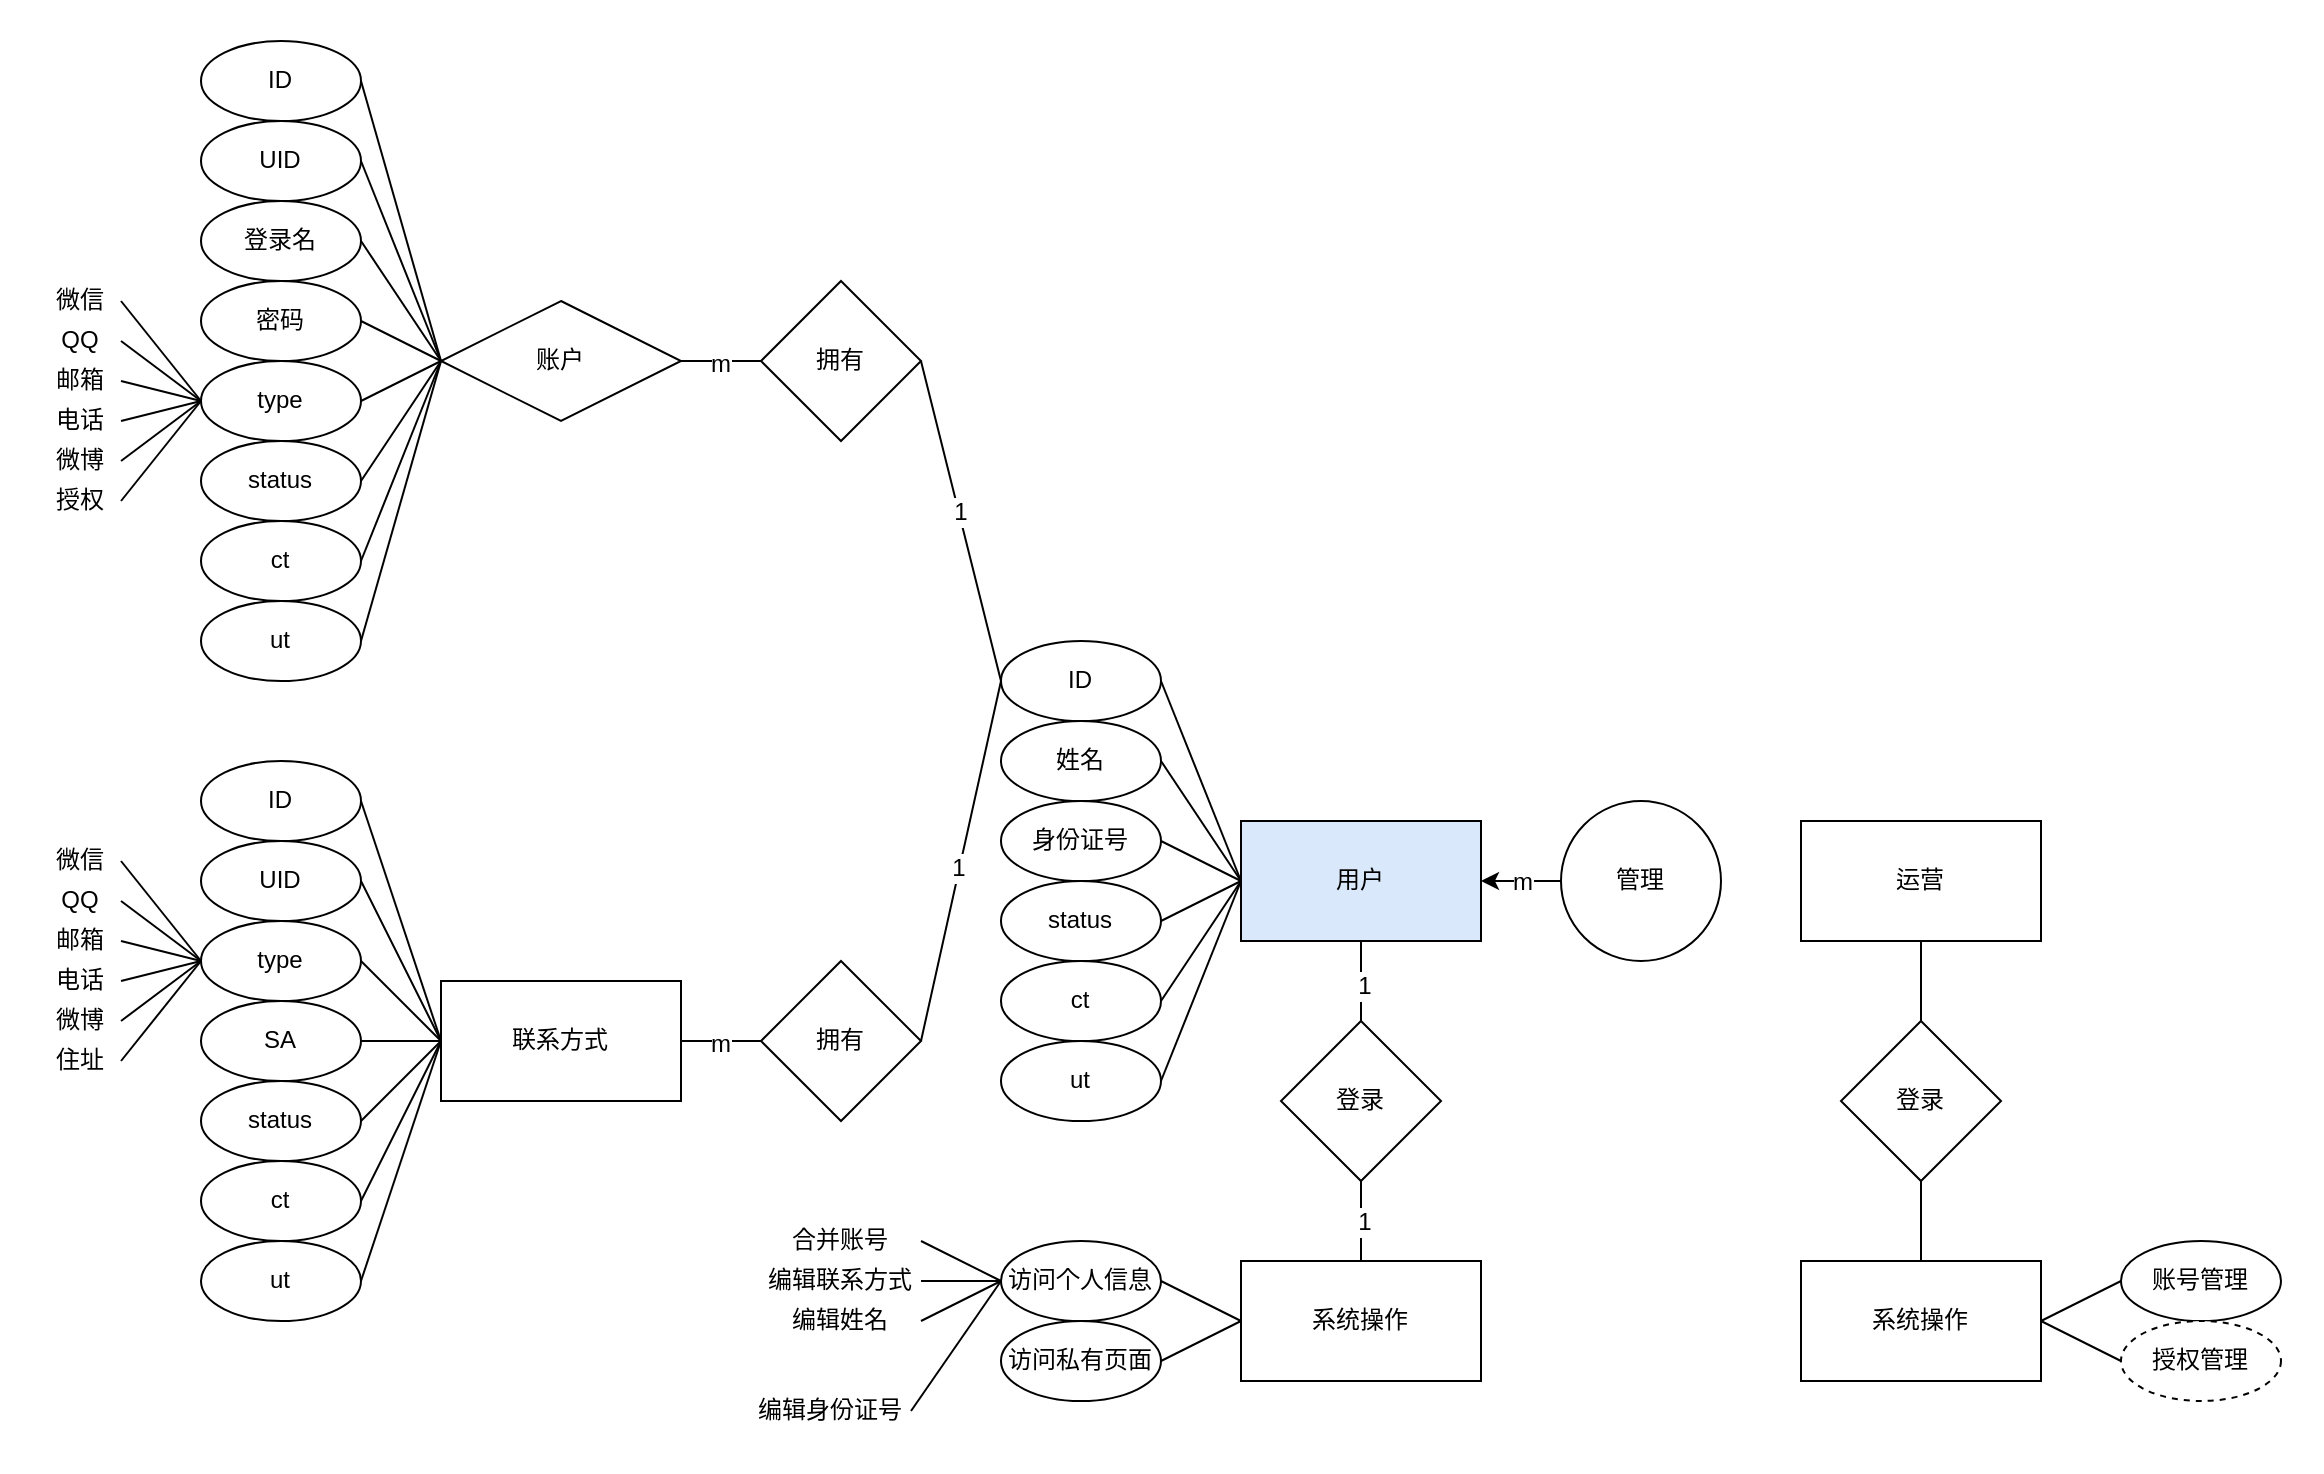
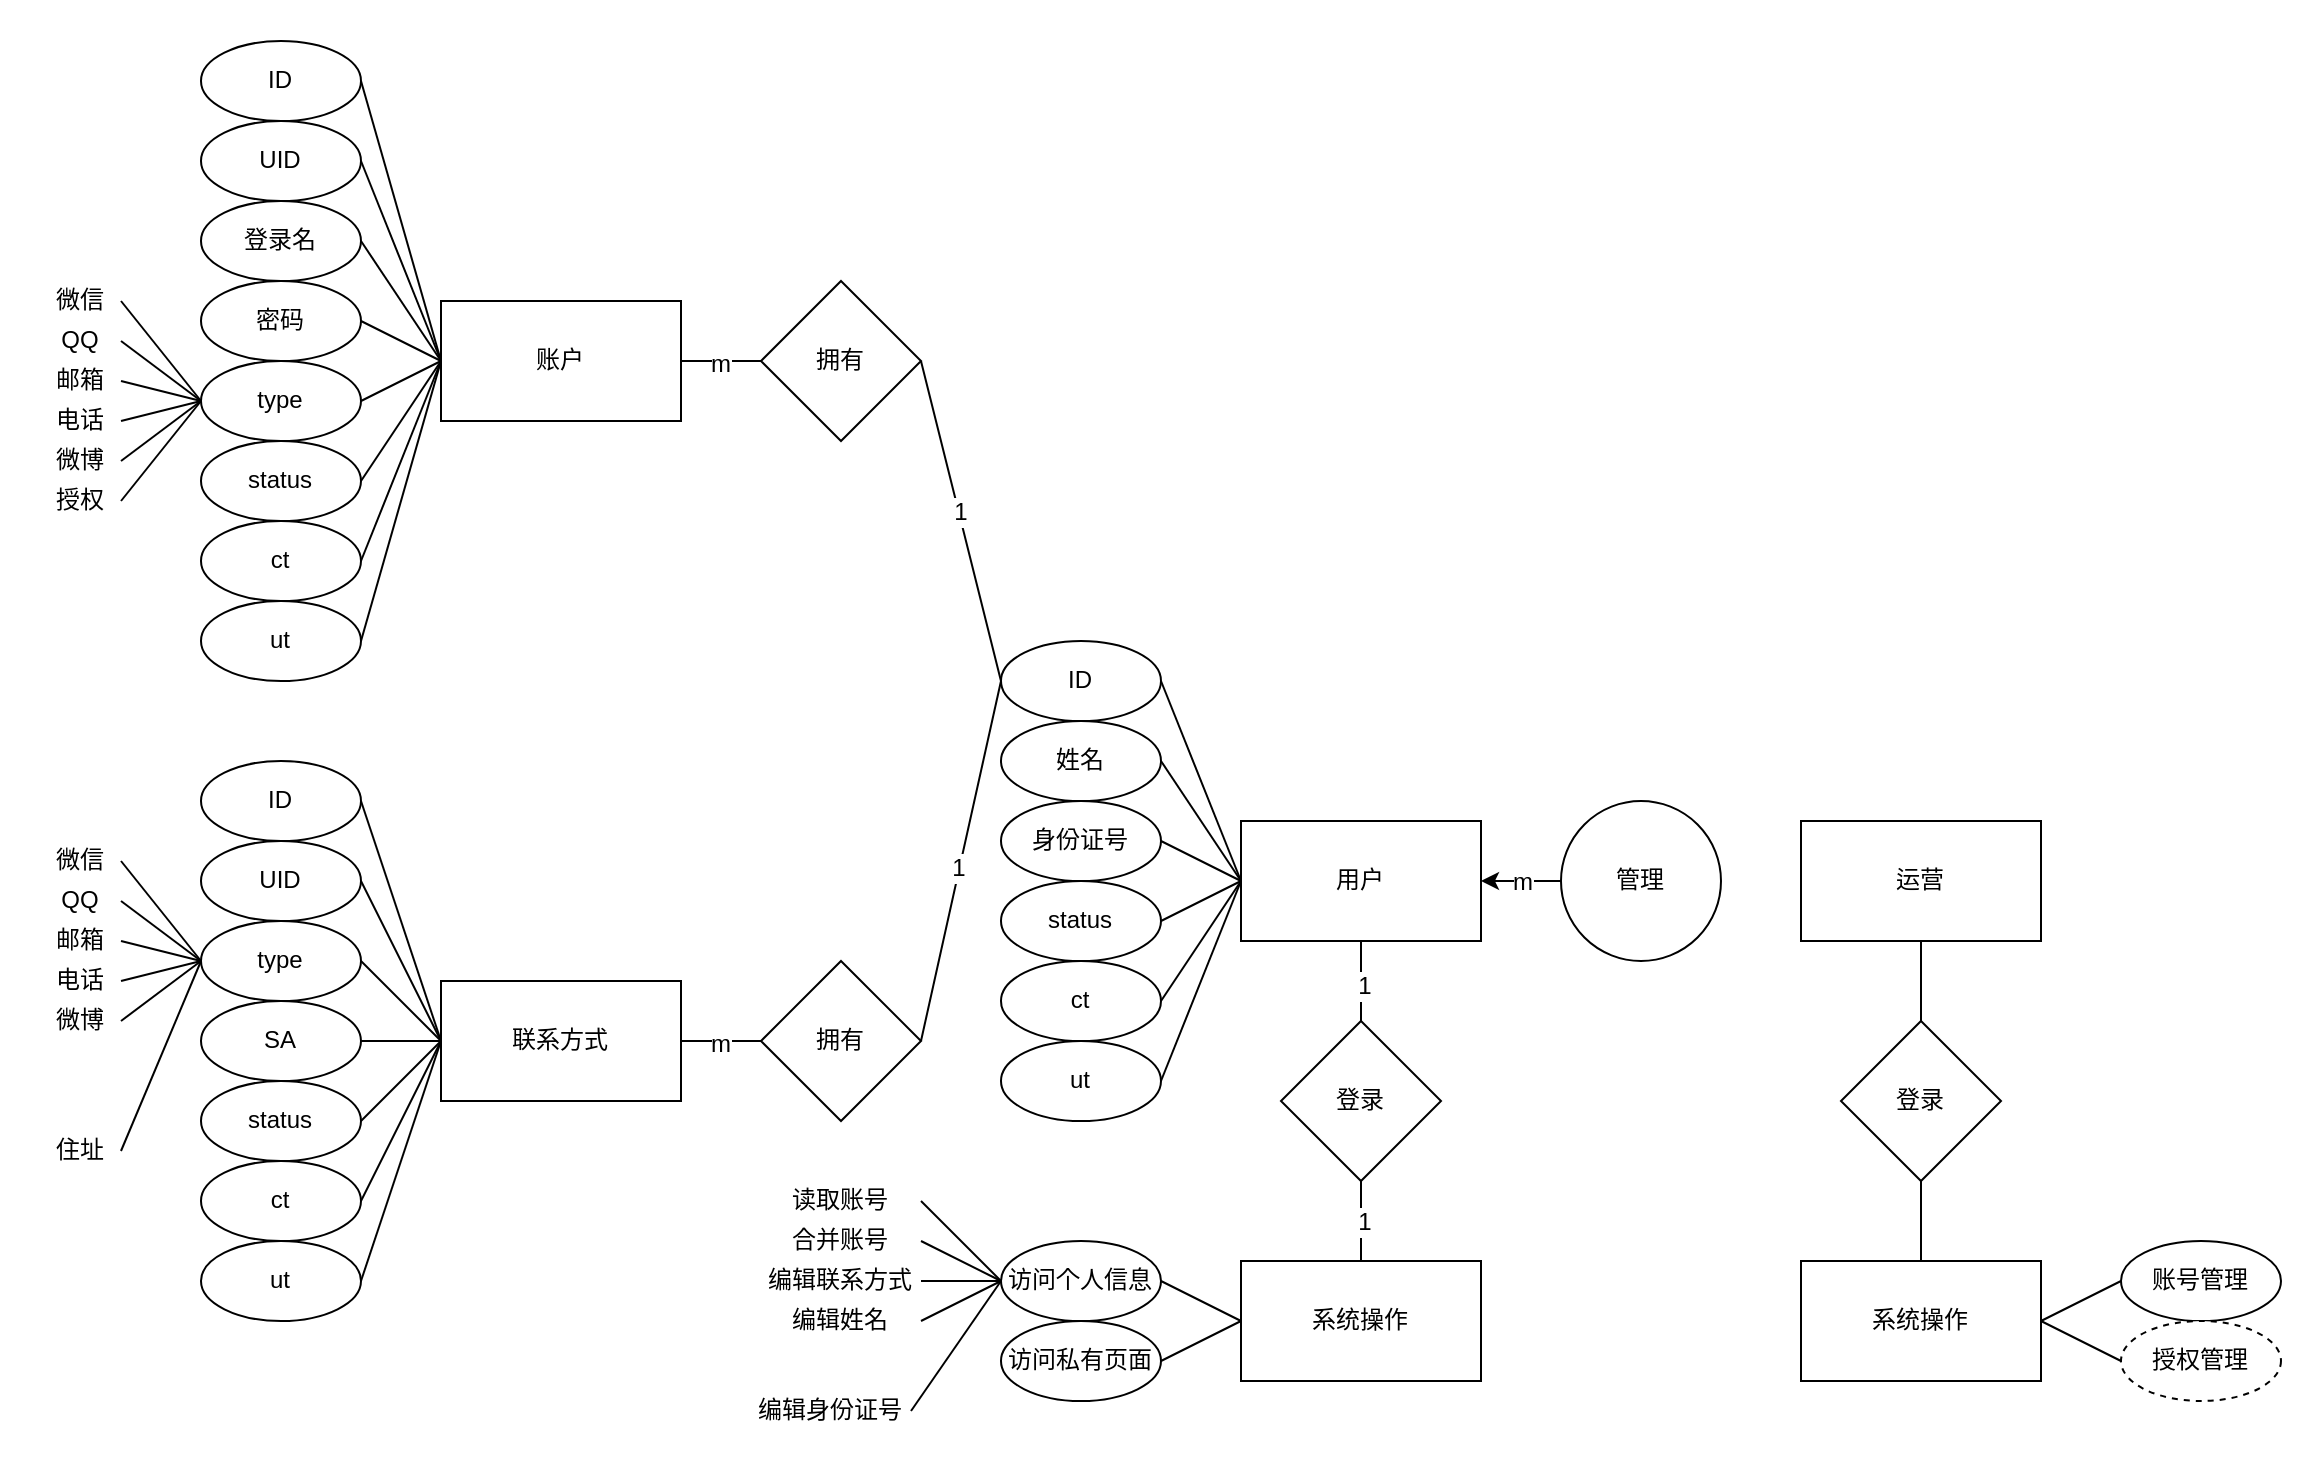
(561, 361) -> (561, 361)
(1361, 881) -> (1361, 881)
(81, 1061) -> (81, 1151)
none -> (841, 1201)
none -> (958, 1238)
